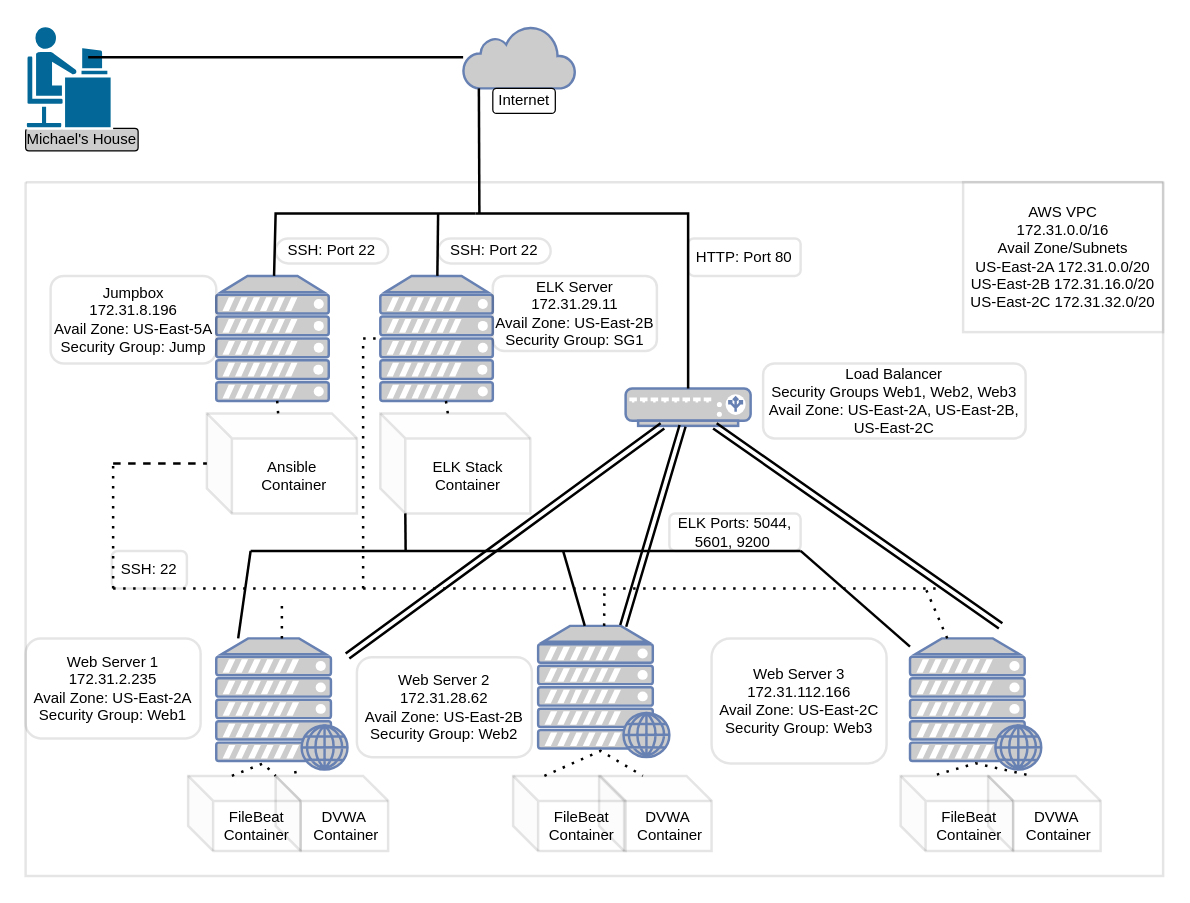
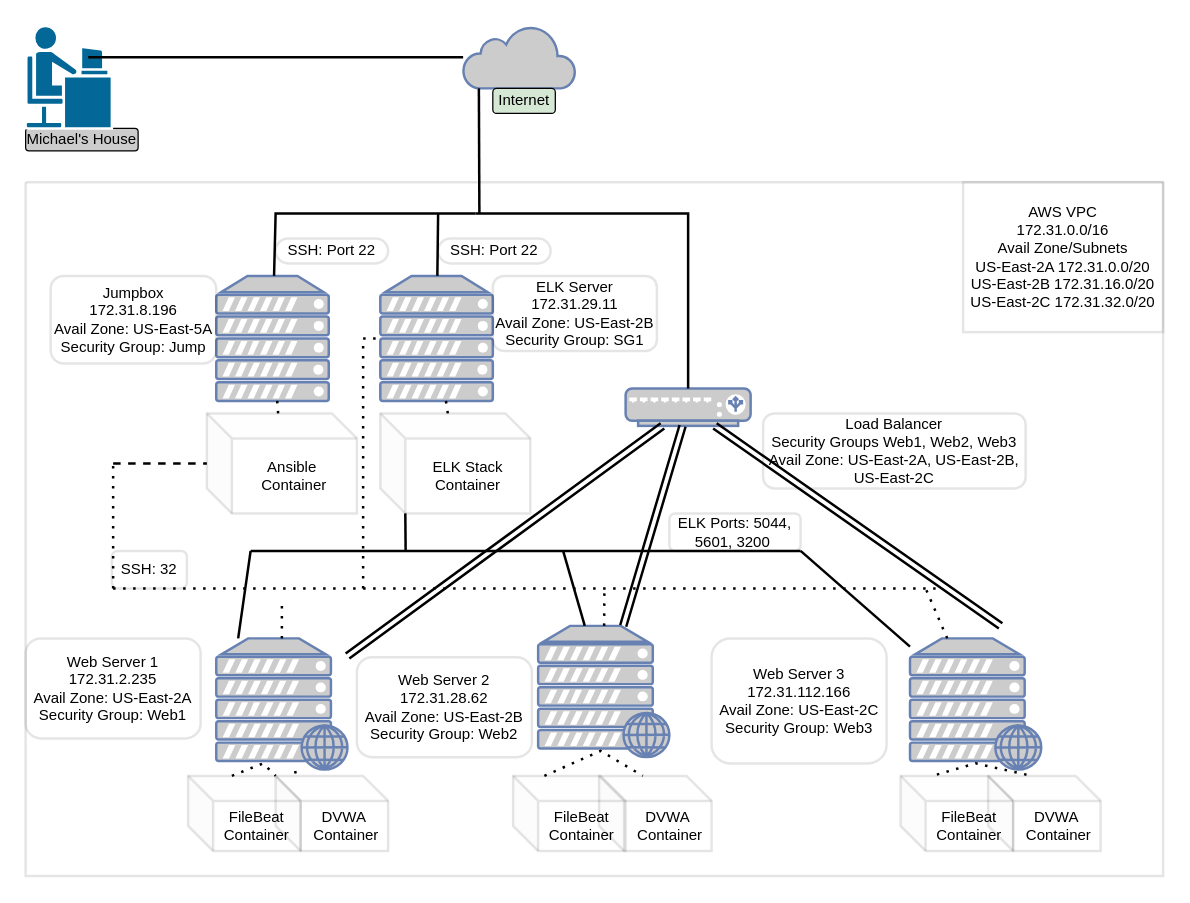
(524, 101) -> (524, 101)
(744, 257) -> none
(894, 401) -> (894, 451)
(735, 532) -> (735, 532)
(149, 569) -> (149, 569)
